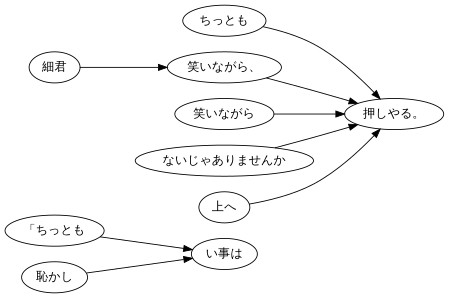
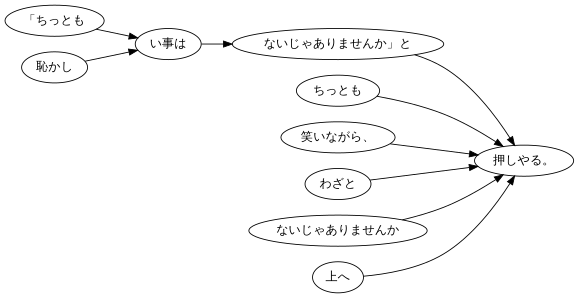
none -> (338, 44)
(55, 67) -> none
(224, 114) -> (338, 184)
